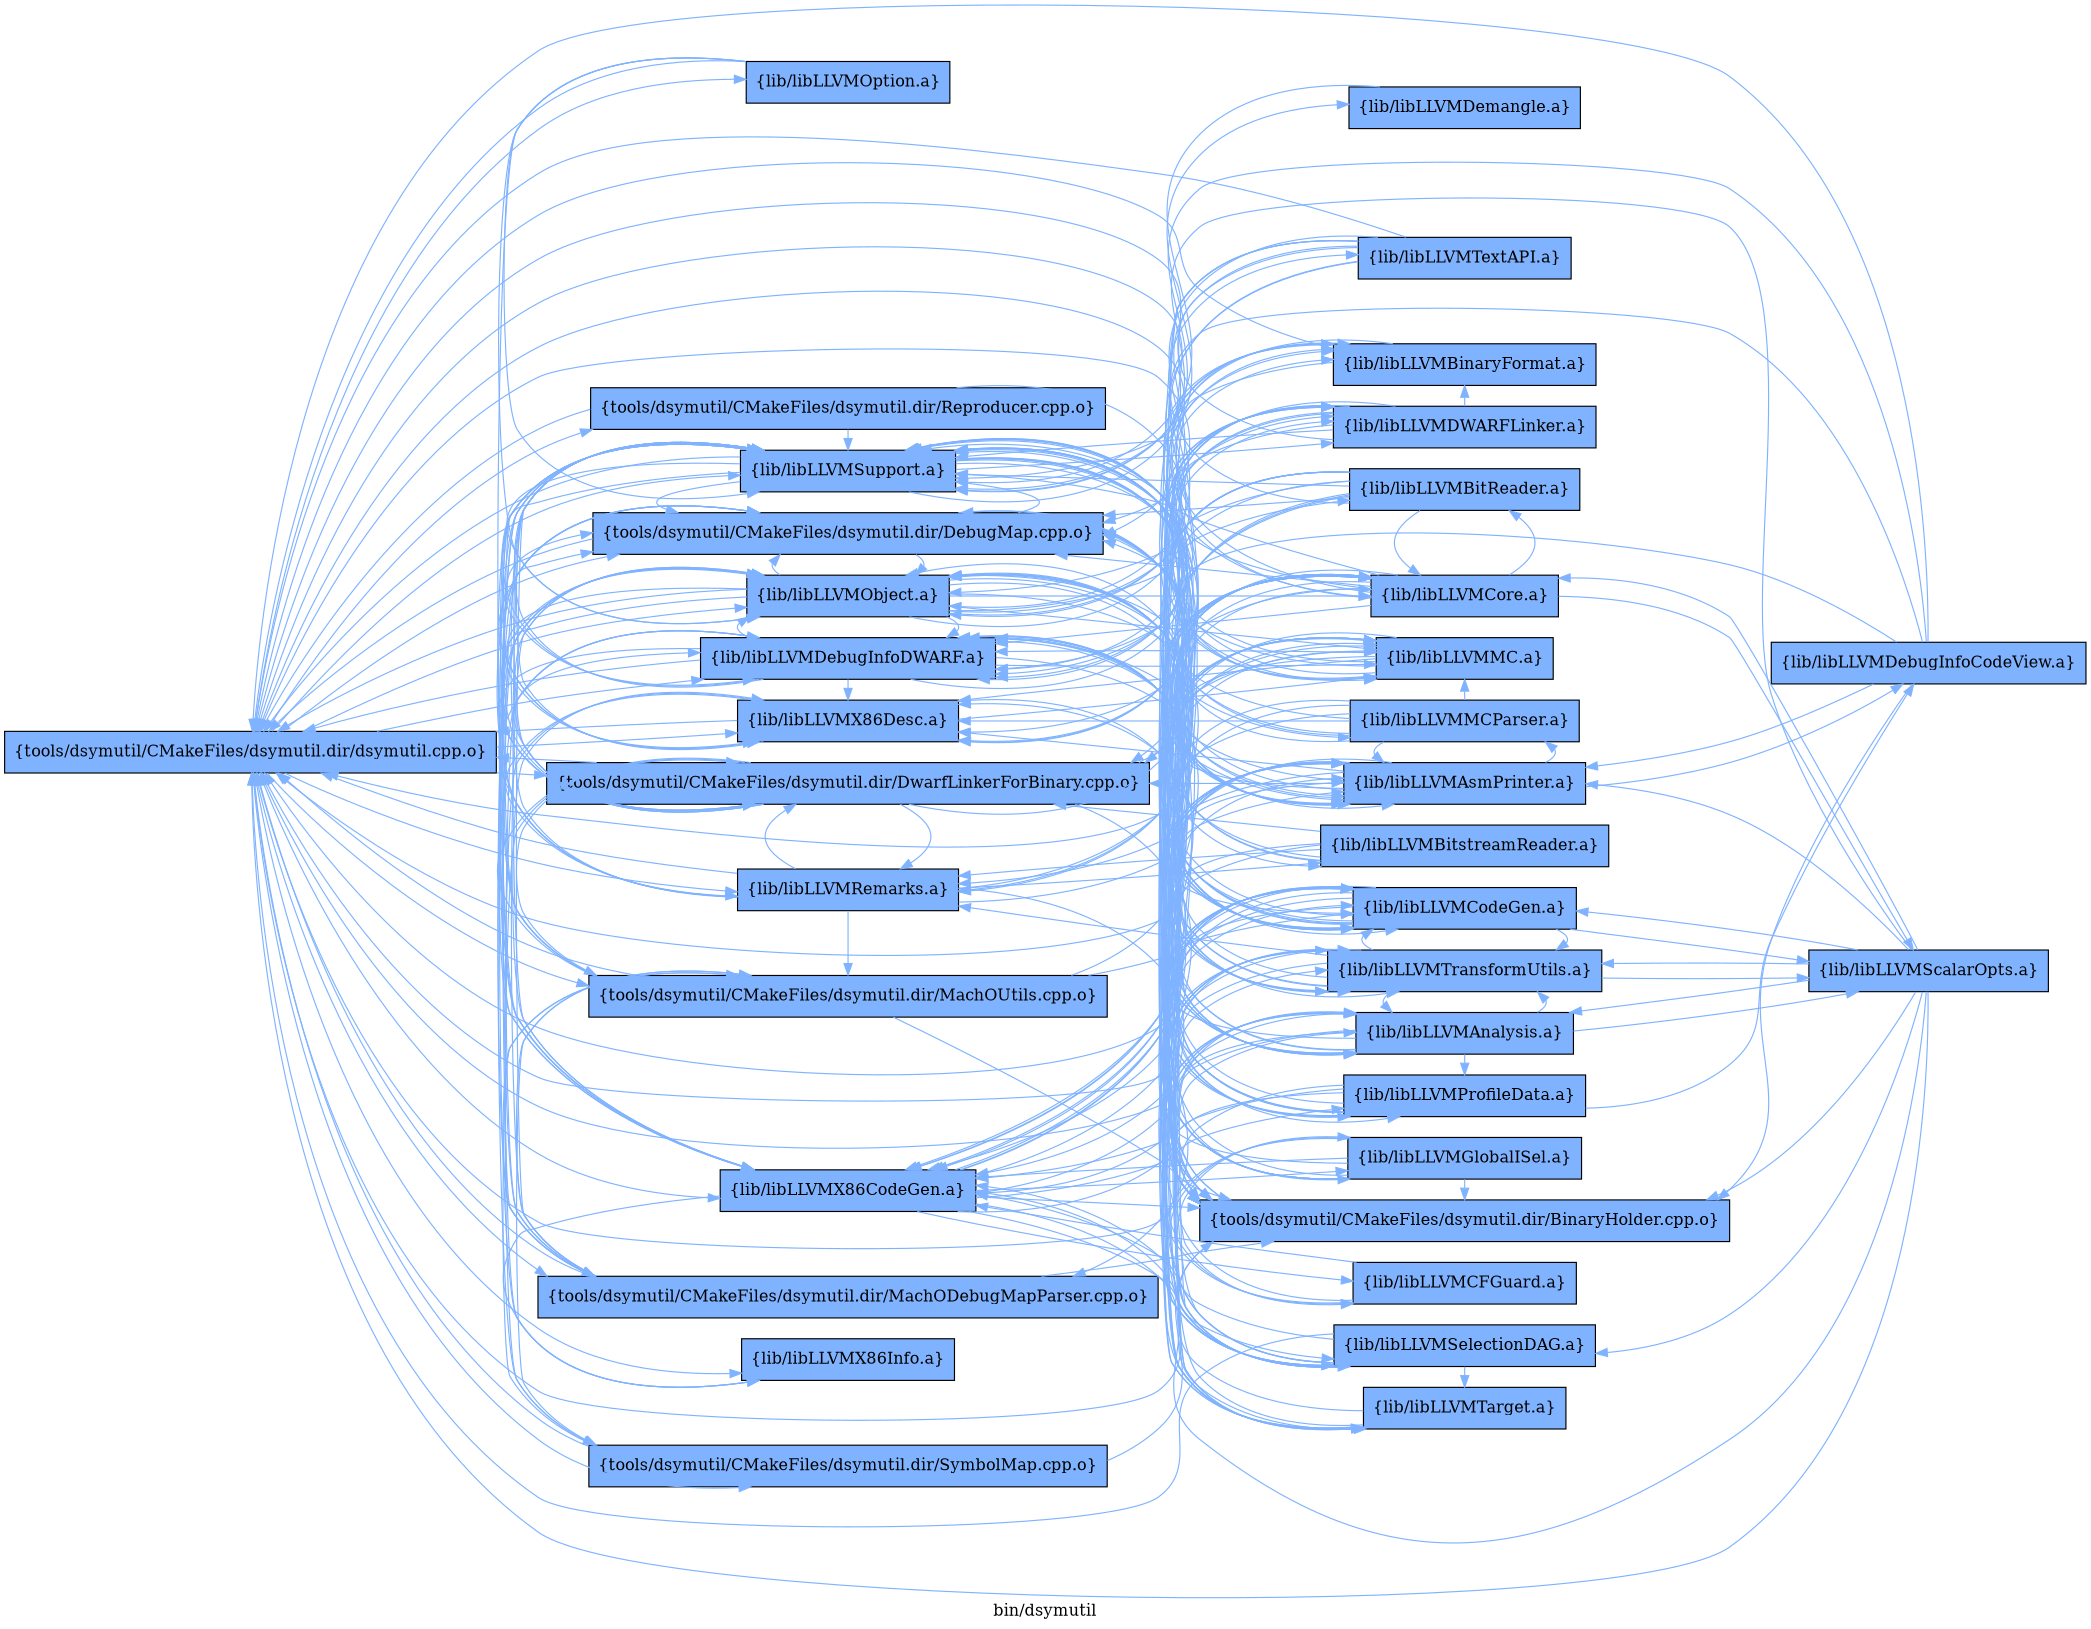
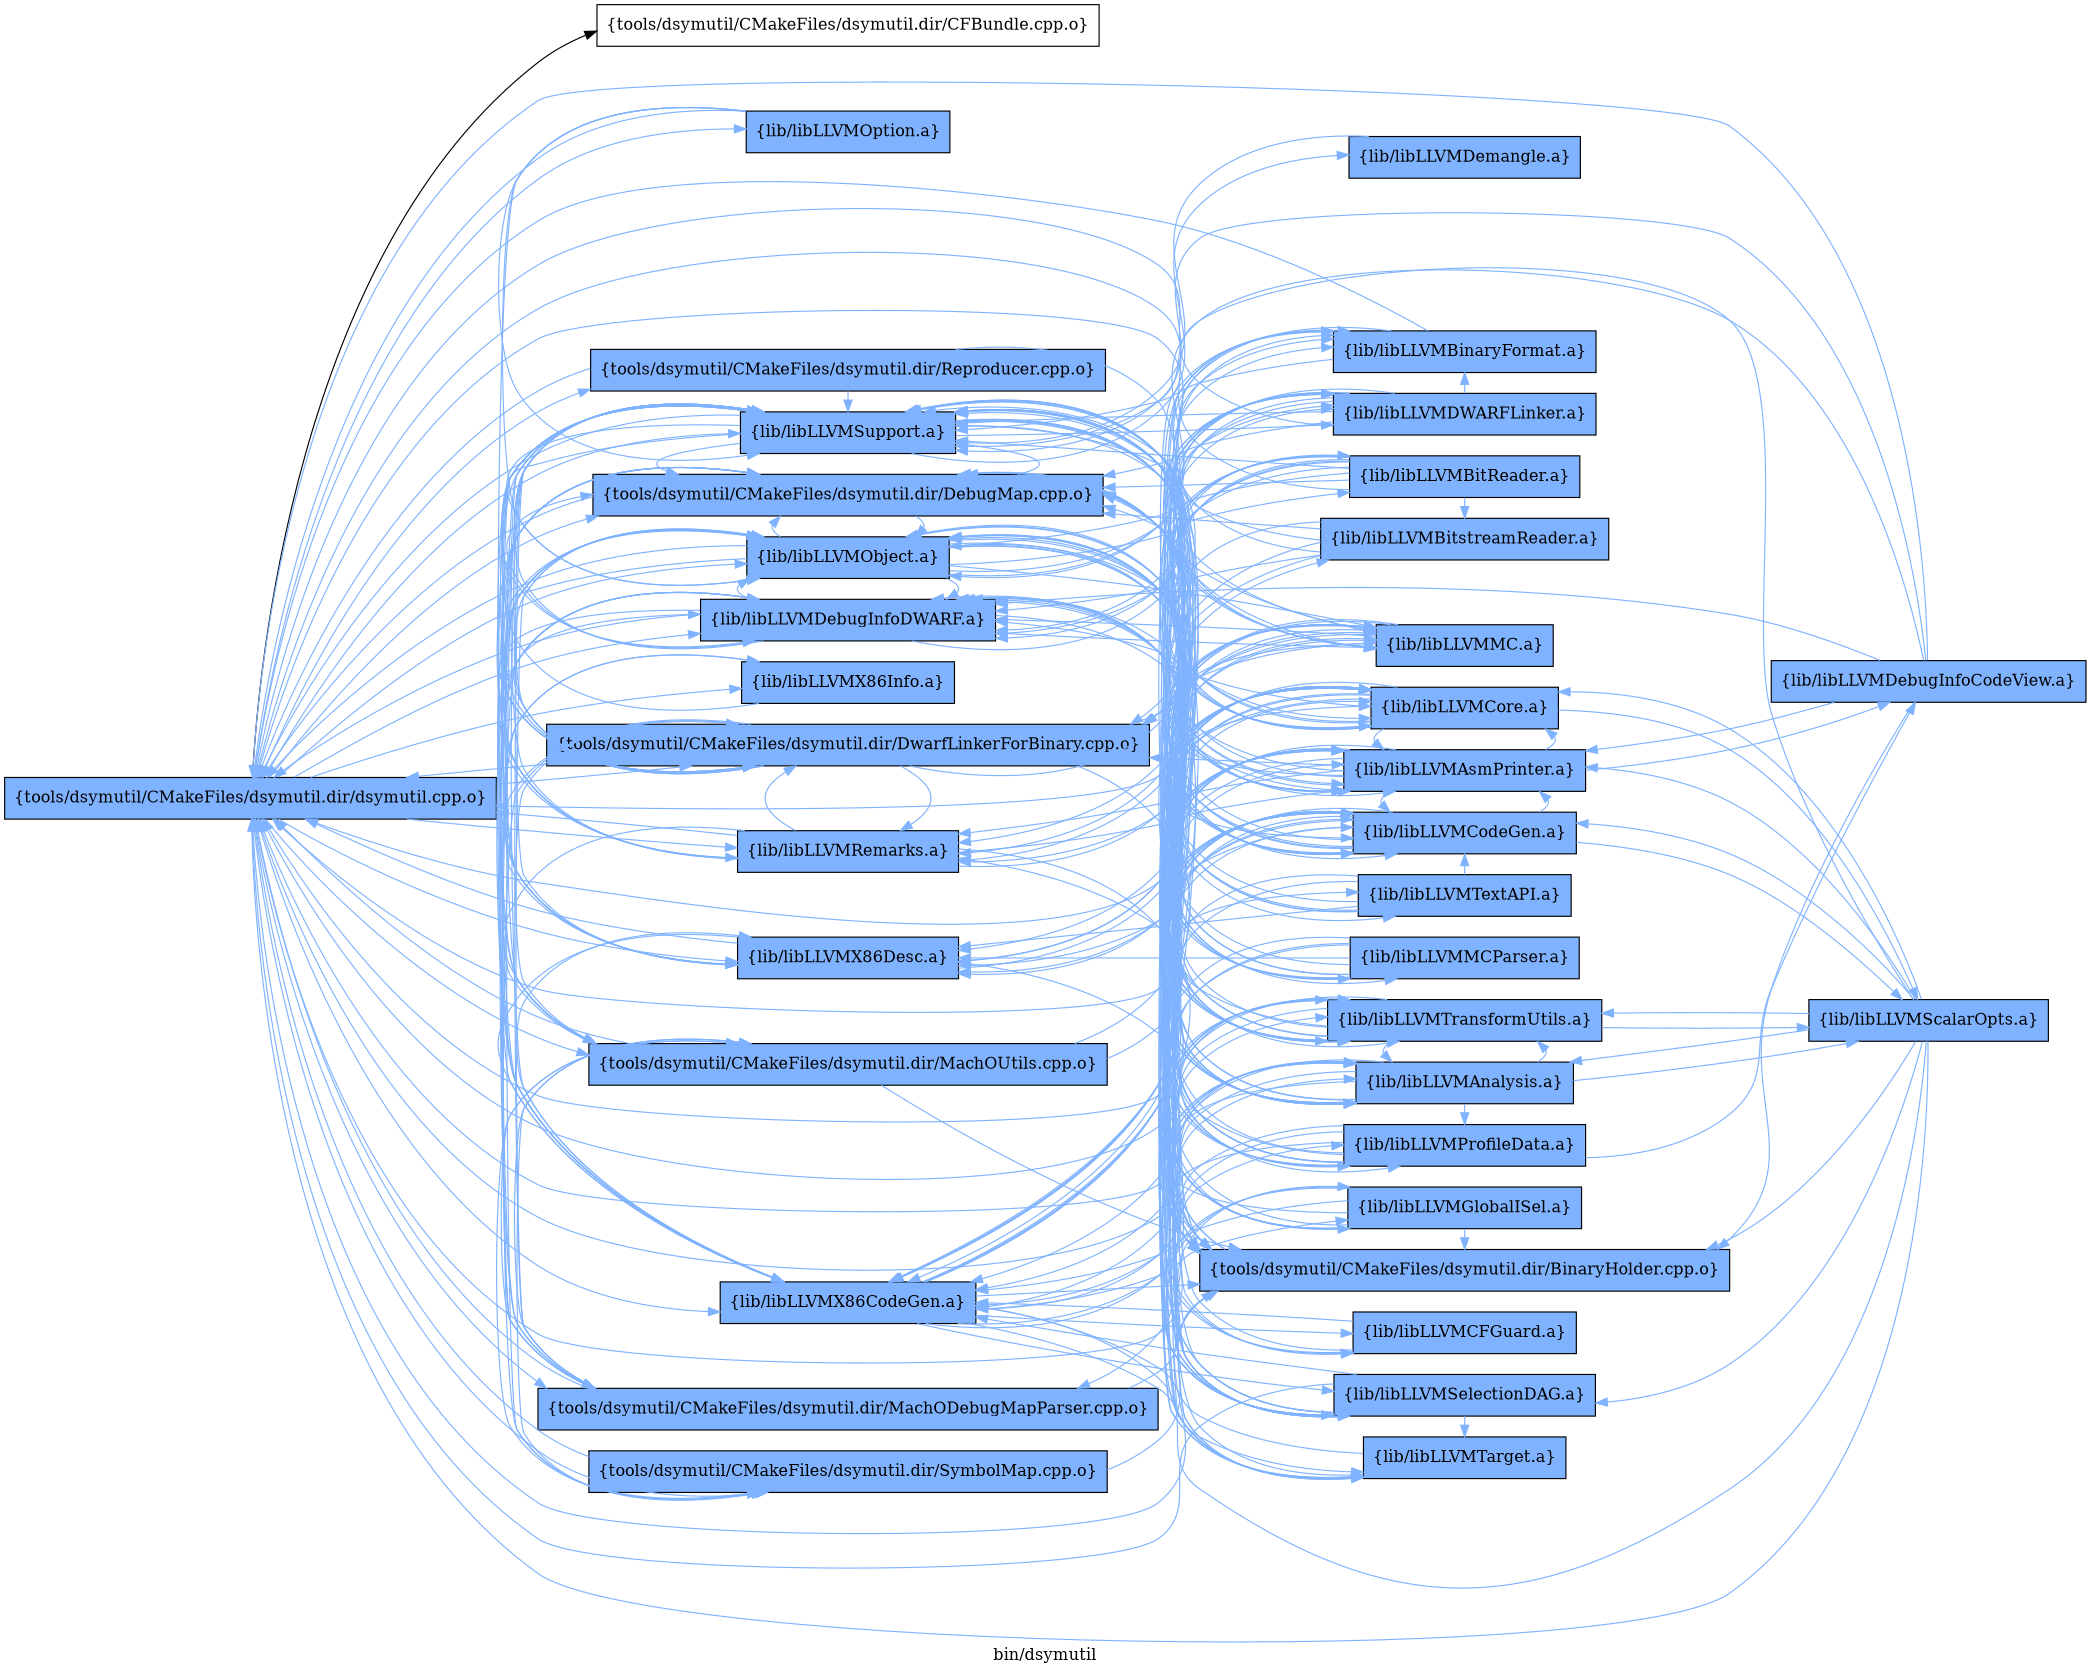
none -> (848, 25)
(1165, 596) -> (1171, 951)
(1168, 747) -> (1166, 754)
